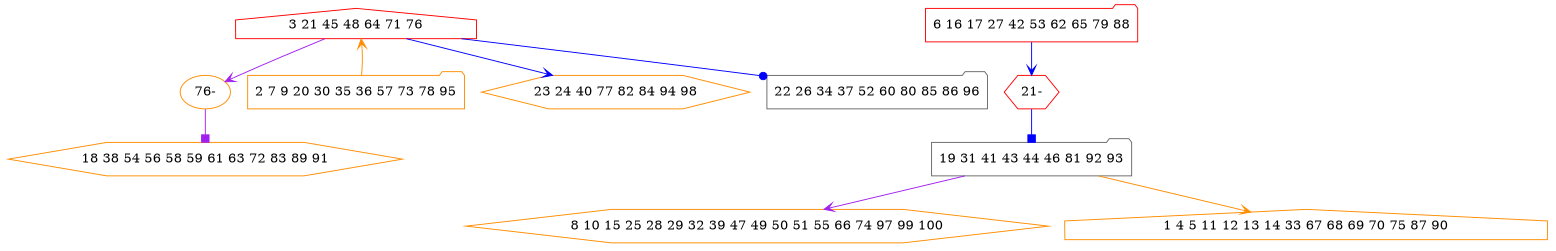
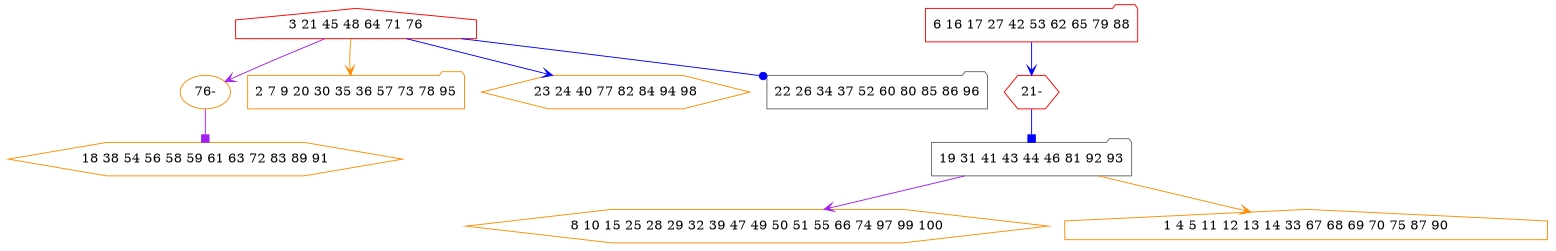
(362, 62) -> (350, 52)
